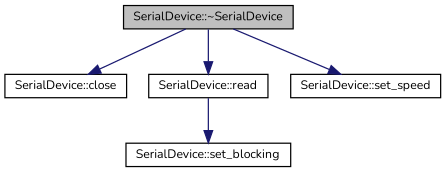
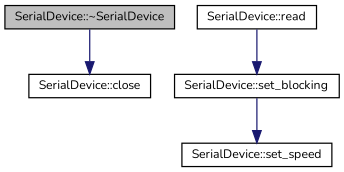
(208, 45) -> none
(281, 49) -> (257, 114)
